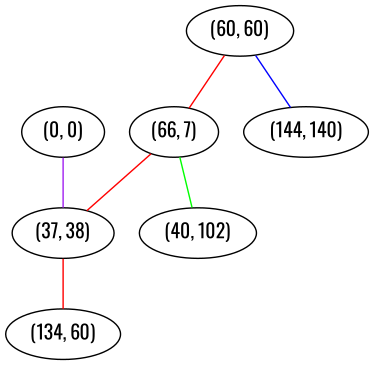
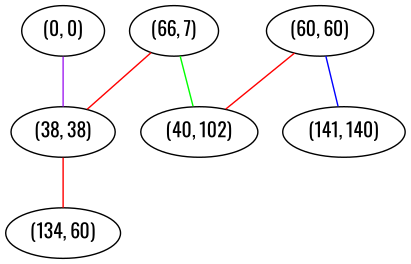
(207, 82) -> (260, 81)
(306, 132) -> (344, 132)
(63, 233) -> (63, 132)
